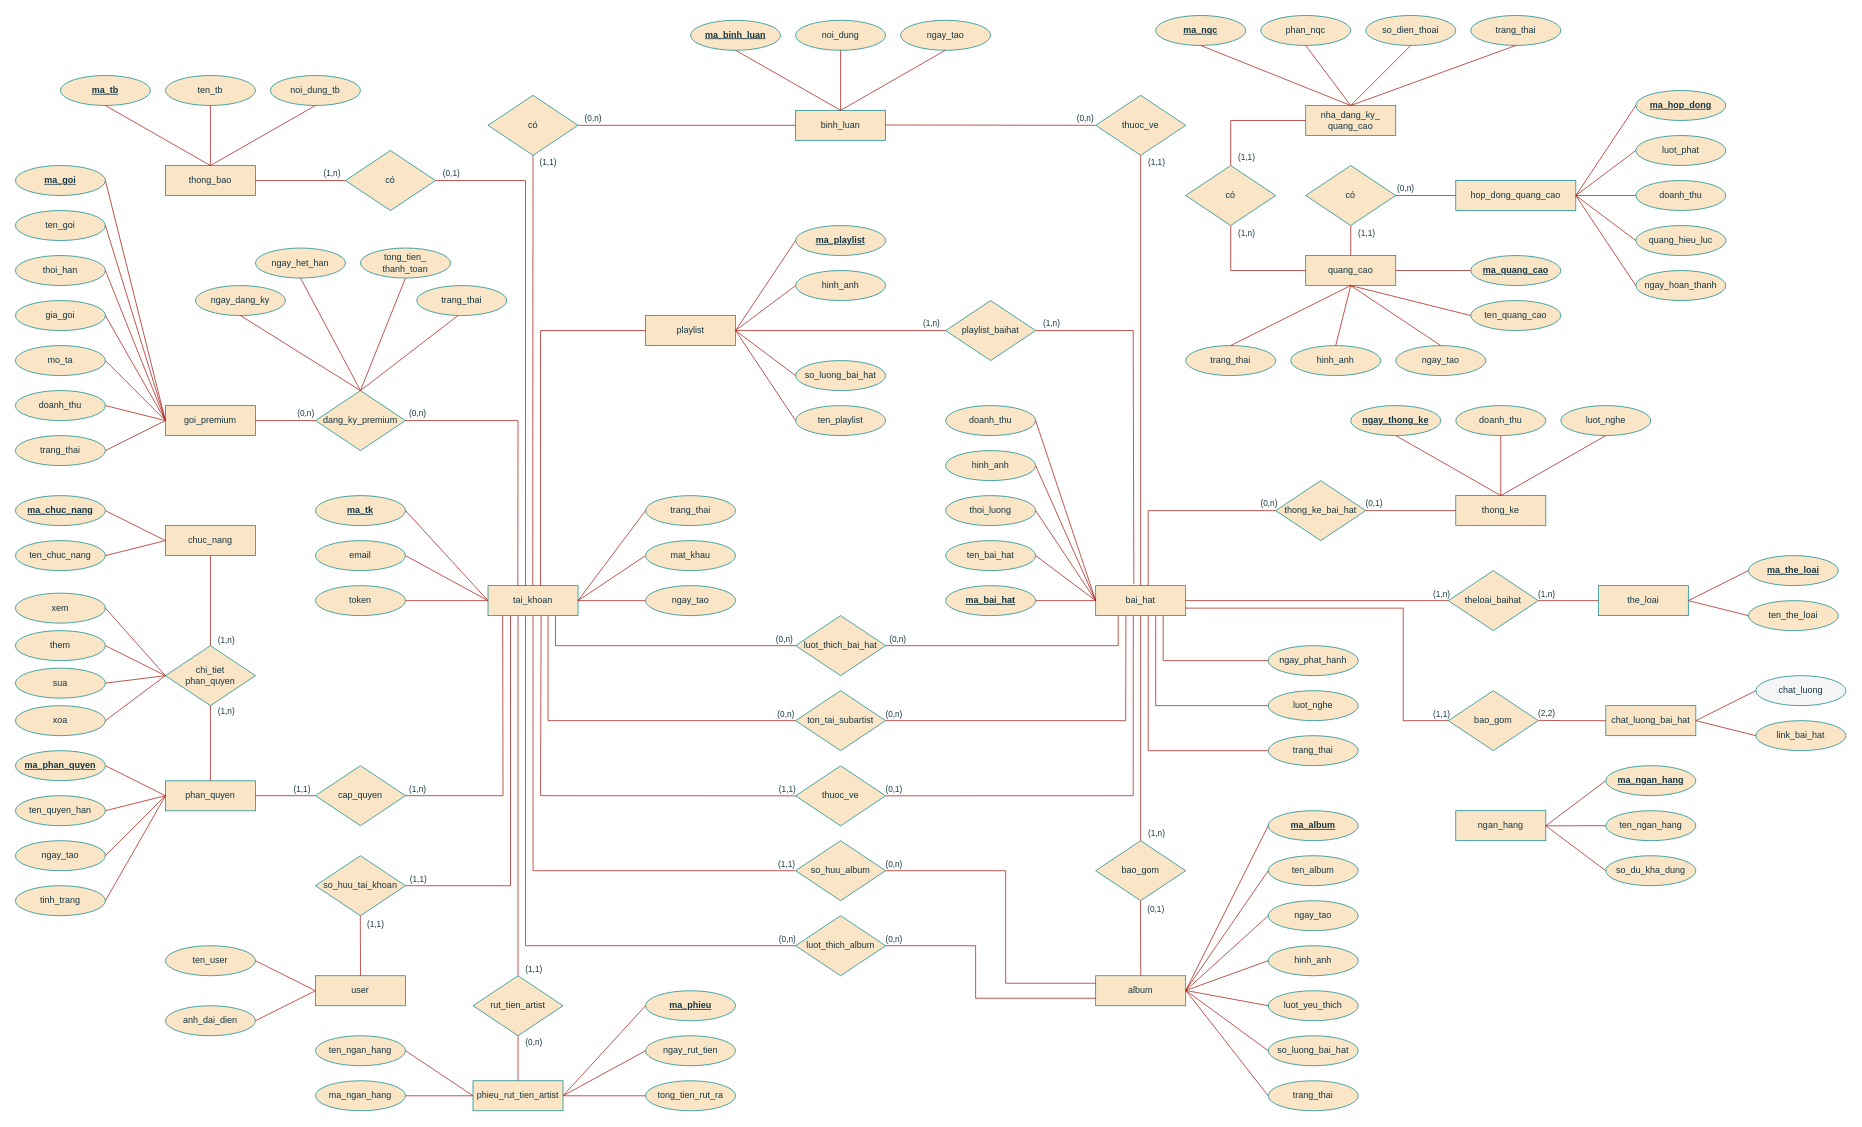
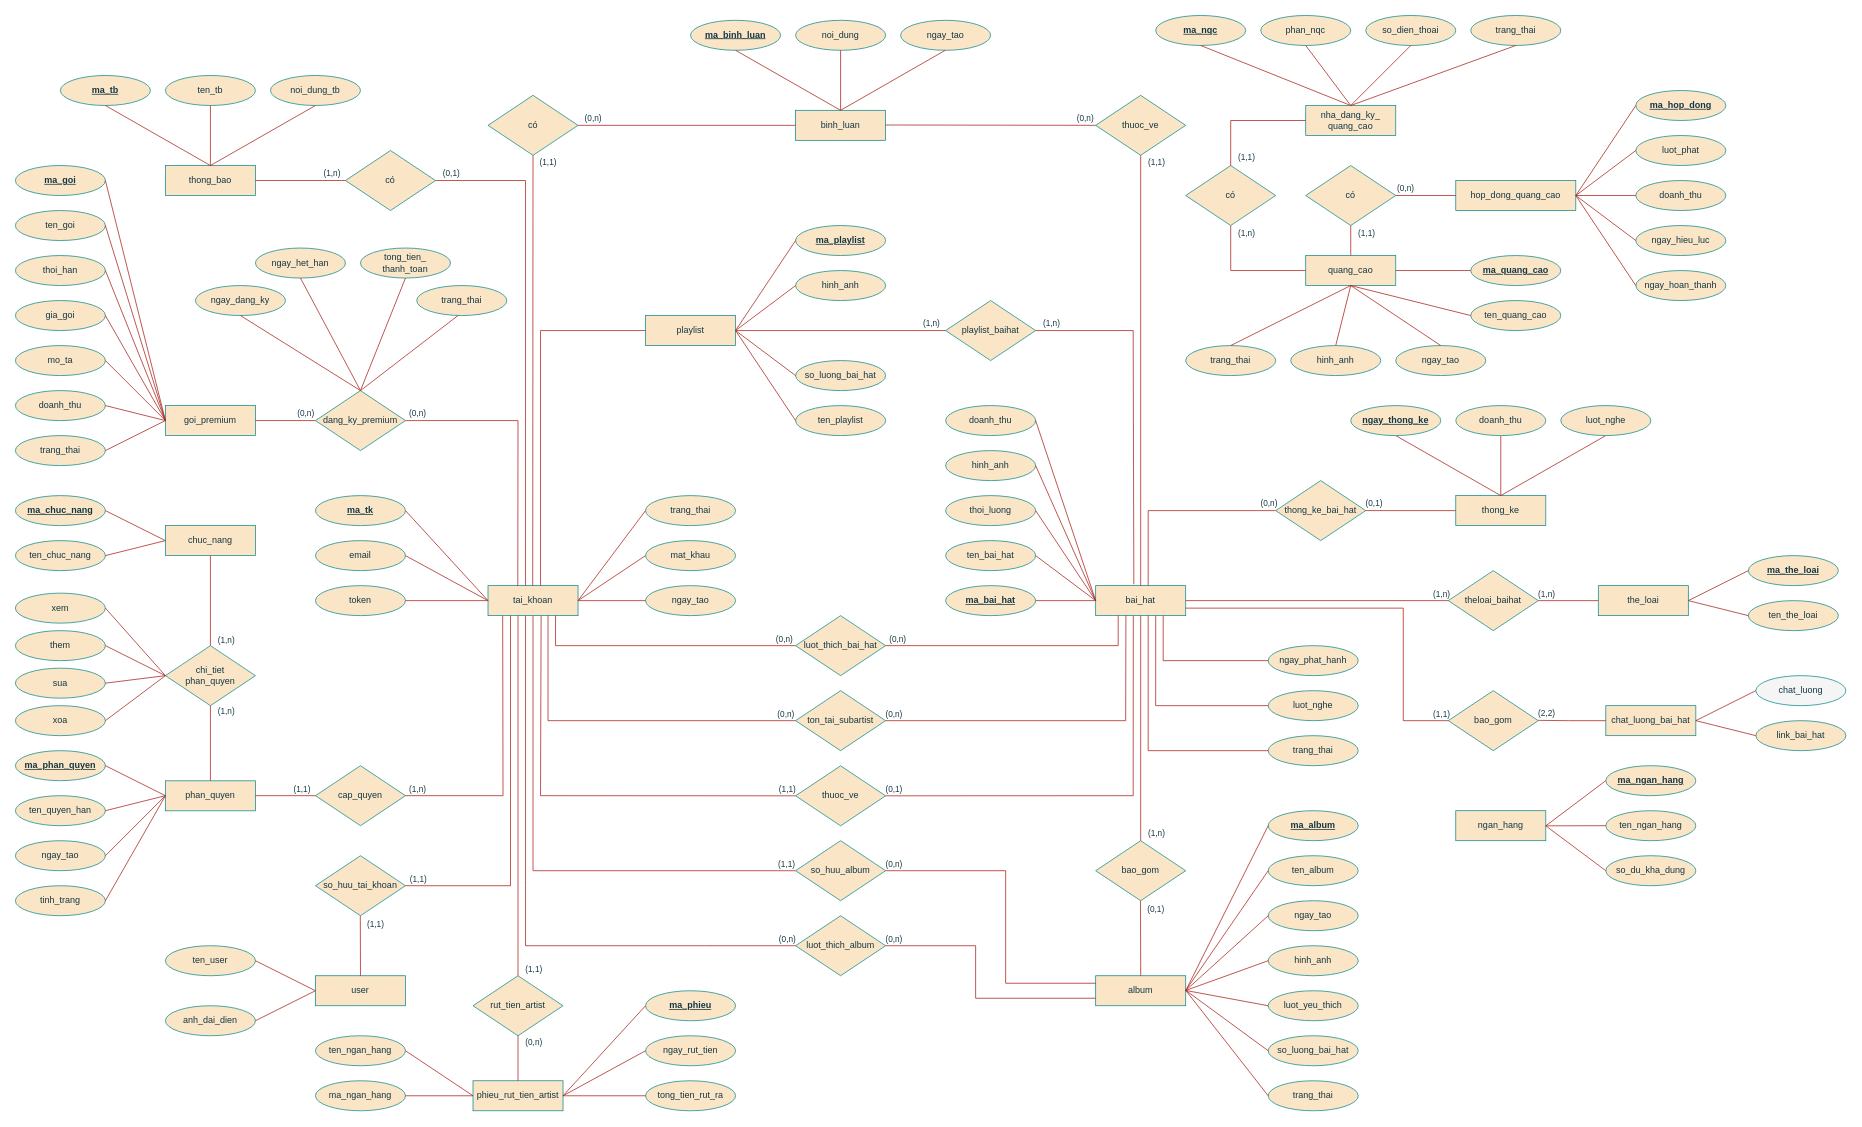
(1680, 240) -> (1680, 240)
